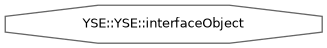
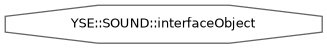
(164, 24) -> (164, 24)
